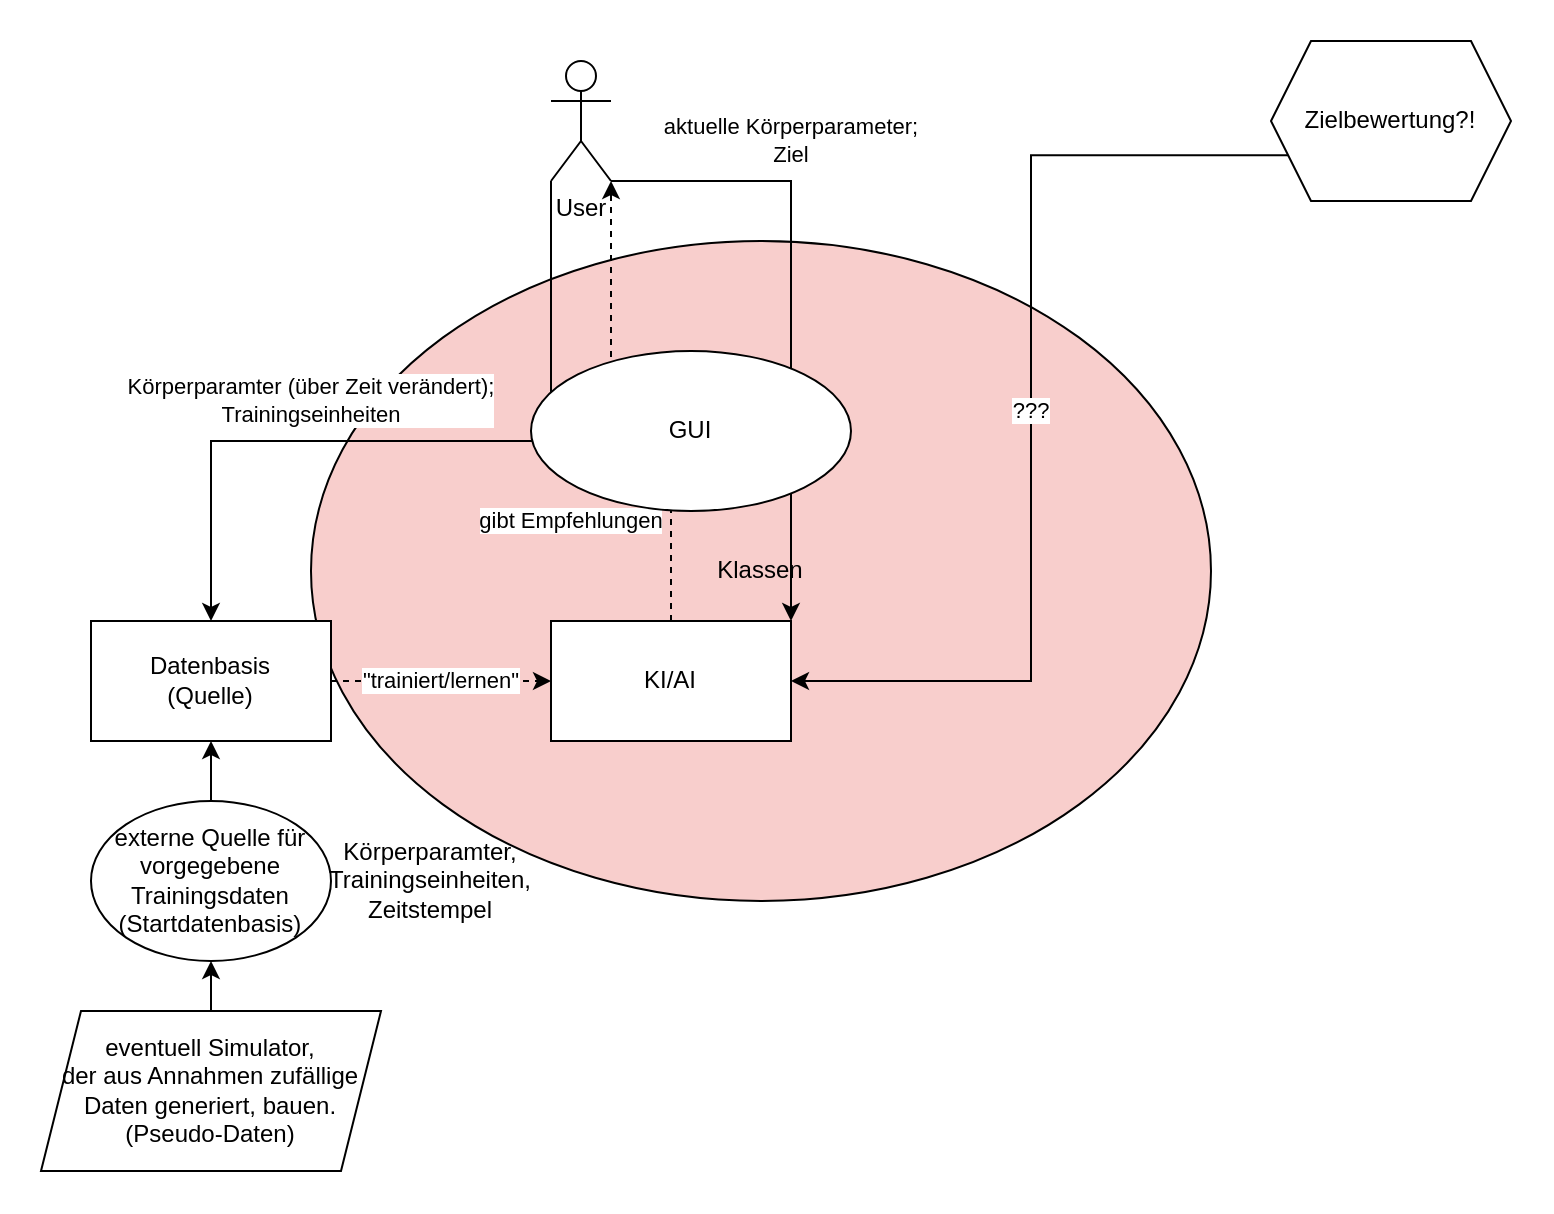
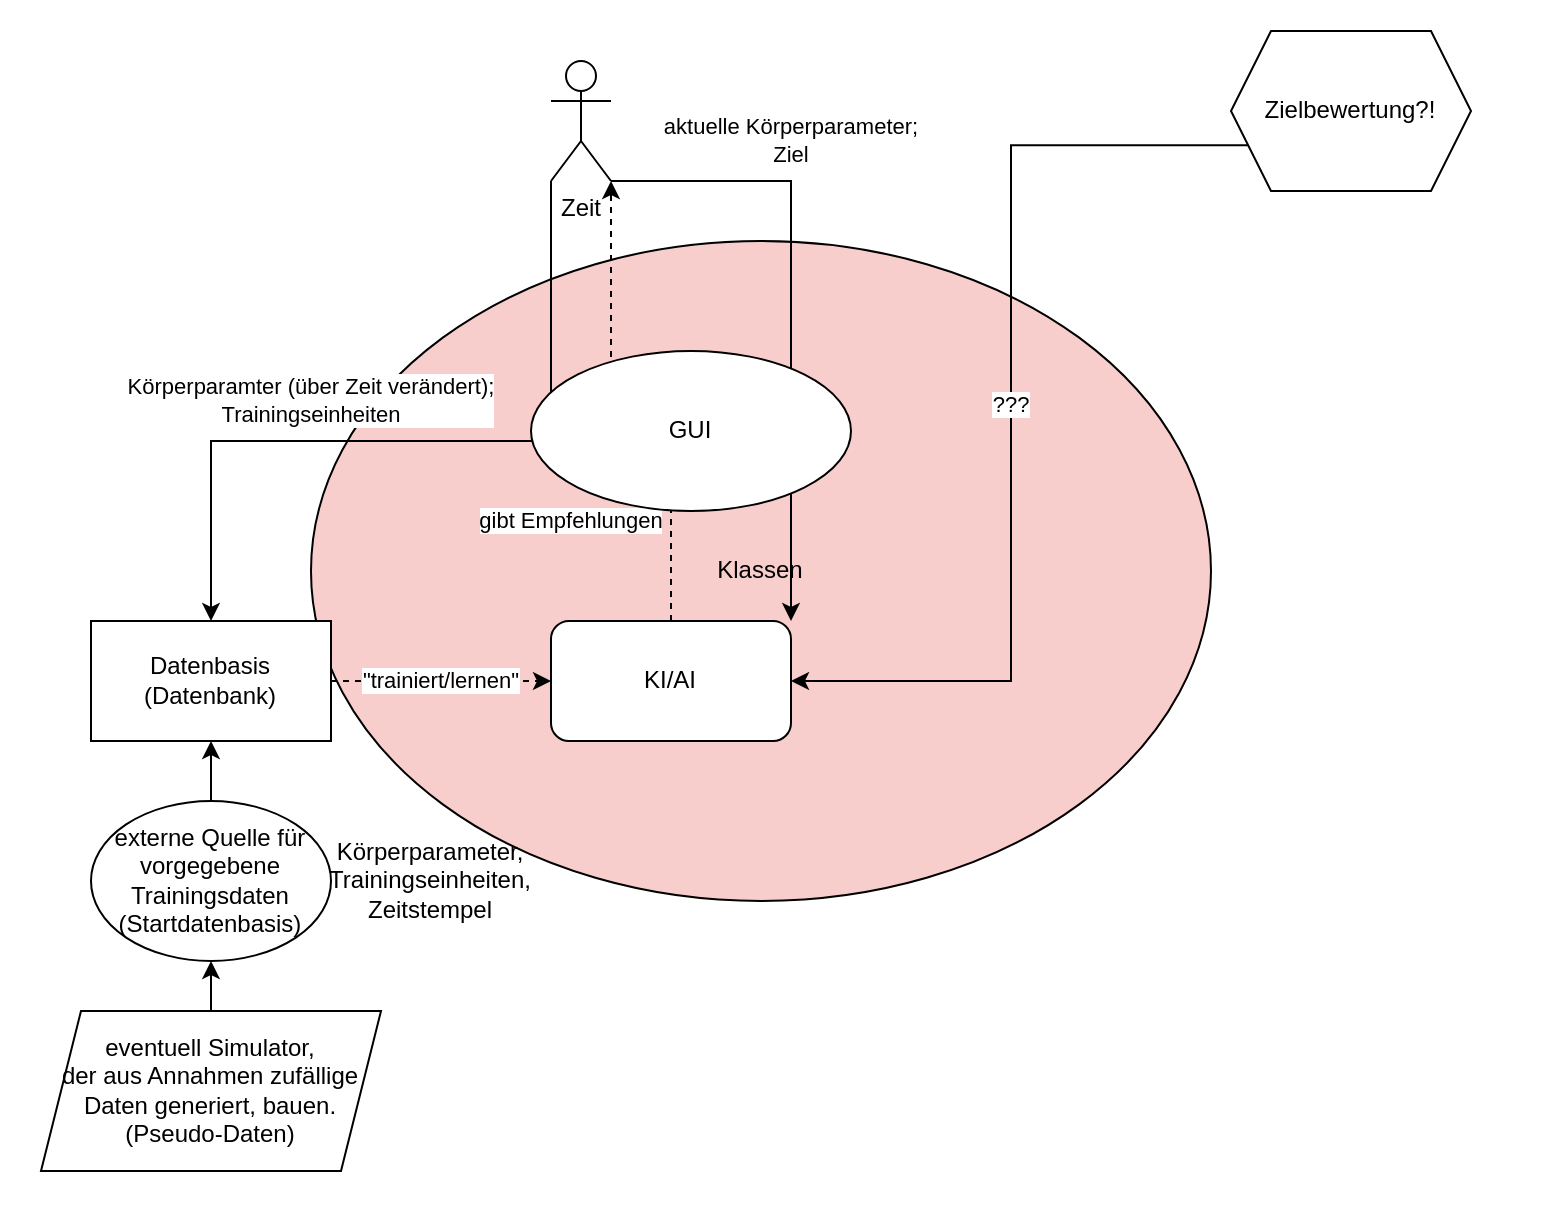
(1391, 121) -> (1351, 111)
(582, 209) -> (582, 209)
(211, 681) -> (211, 681)
(671, 681) -> (671, 681)
(431, 881) -> (431, 881)
